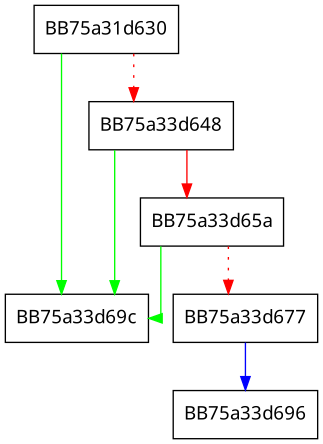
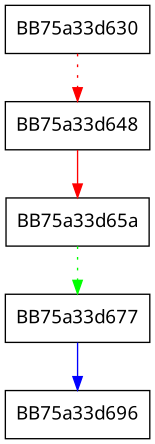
(106, 29) -> (78, 29)
(228, 263) -> (78, 263)
(77, 318) -> none
